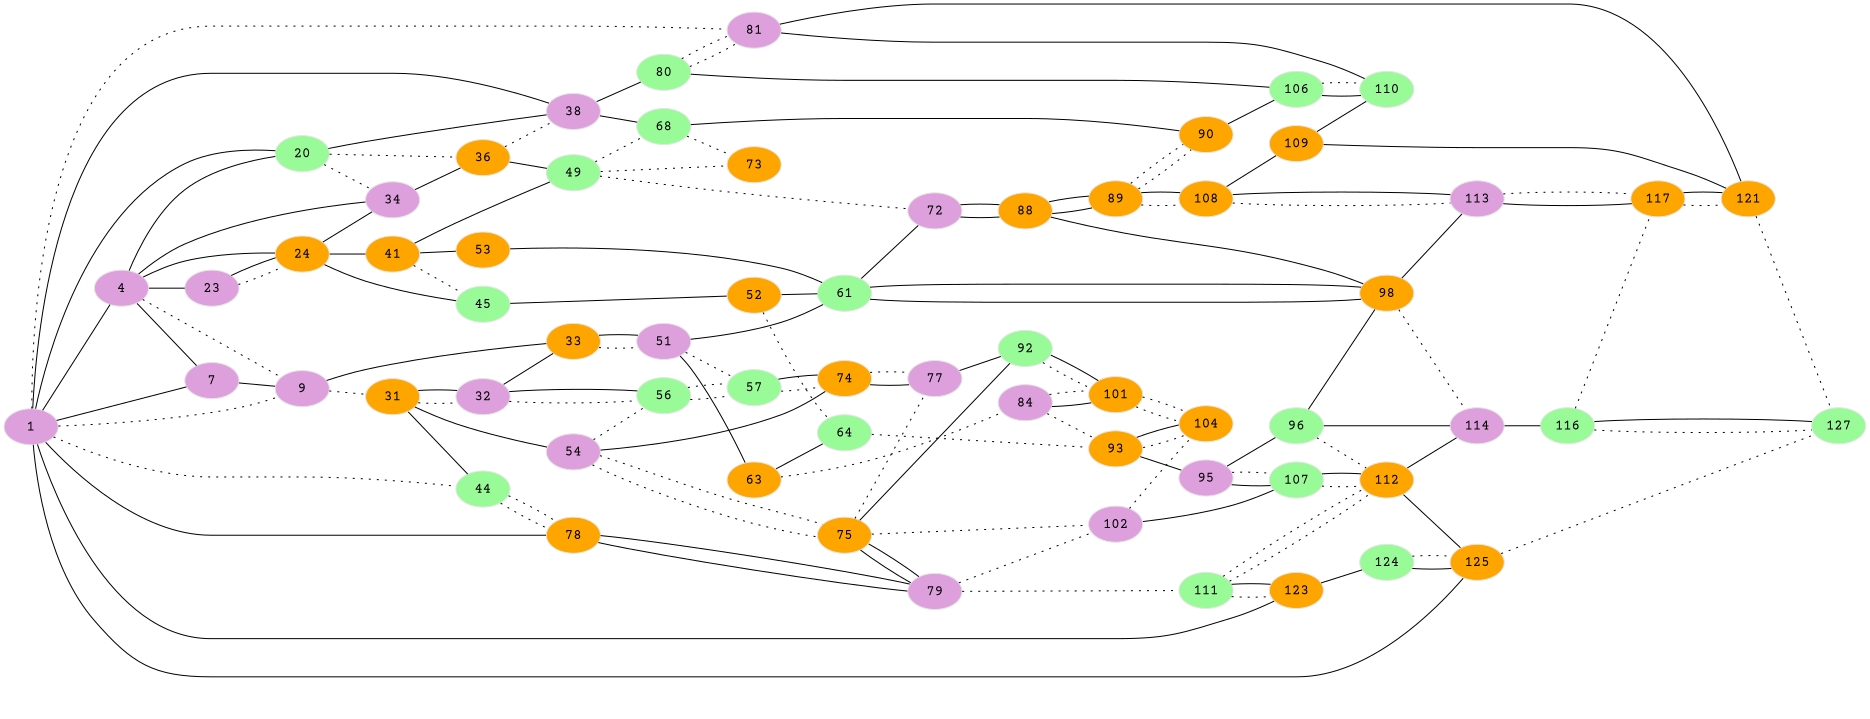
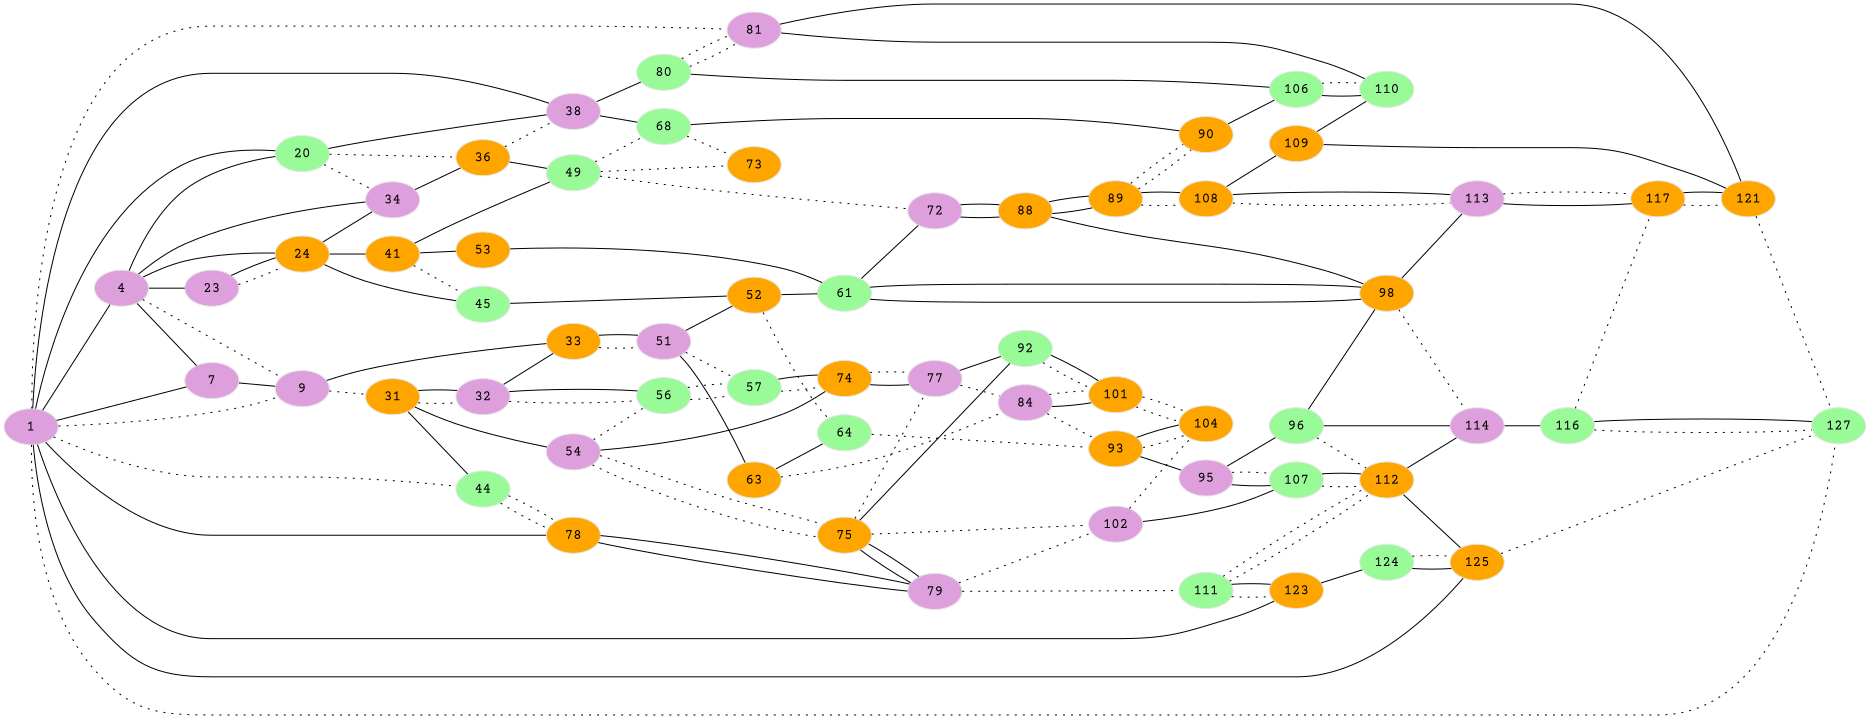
(759, 328) -> (709, 318)
none -> (976, 390)
none -> (925, 715)
